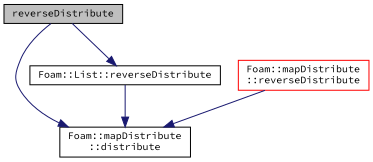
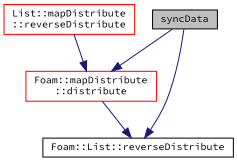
(63, 14) -> (185, 19)
(304, 75) -> (69, 19)
(125, 101) -> (114, 116)
(125, 142) -> (91, 86)
